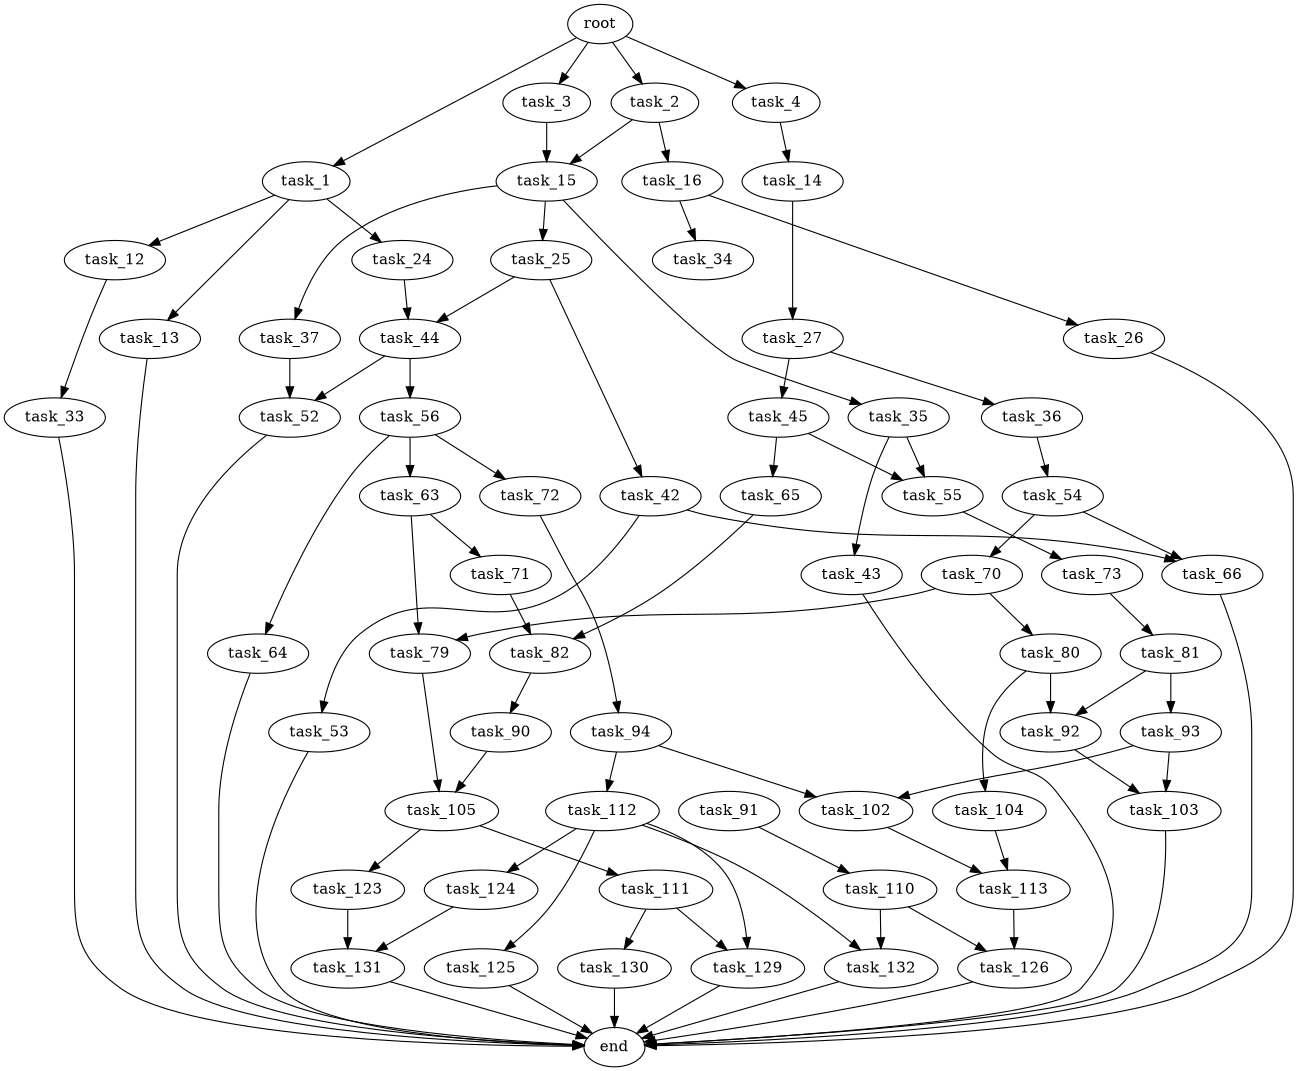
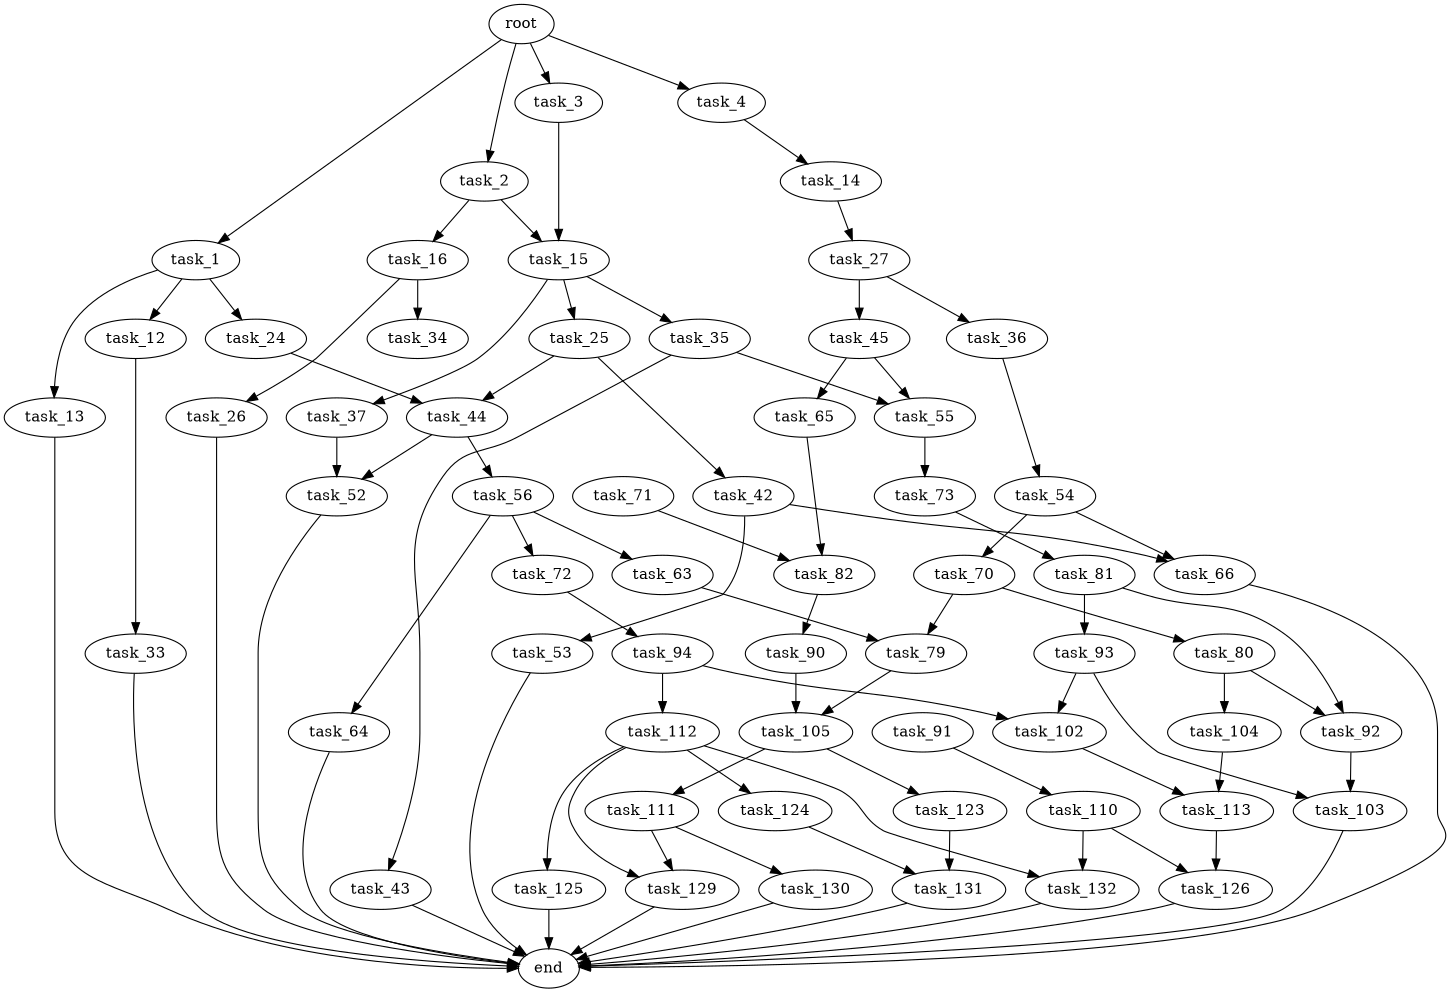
(451, 532) -> none
